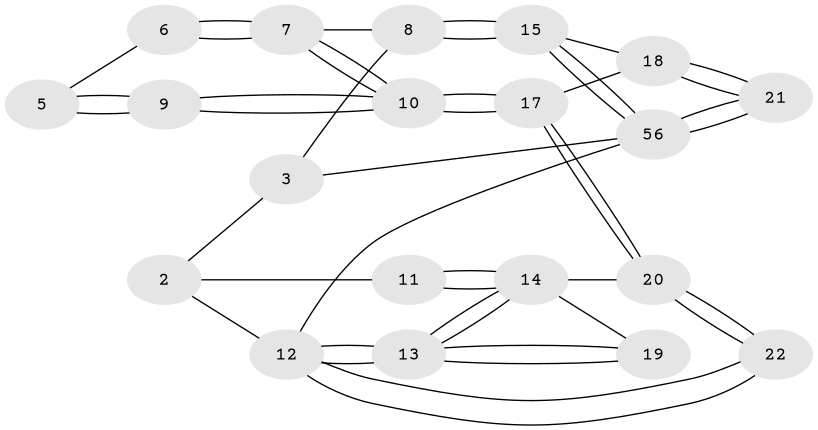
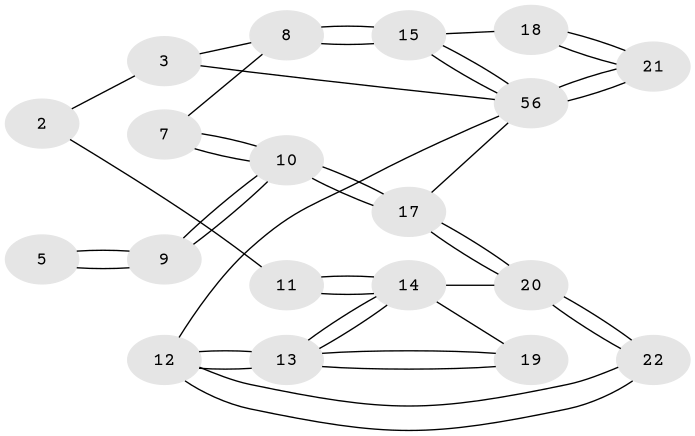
(164, 30) -> none
(592, 82) -> (470, 158)
(226, 317) -> none
